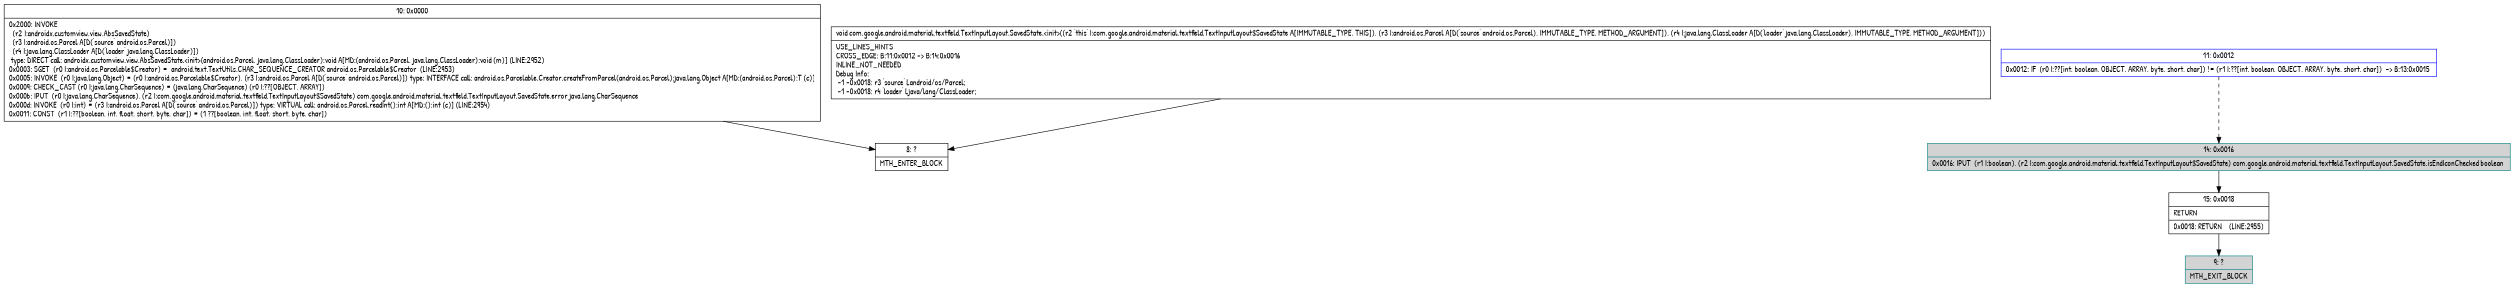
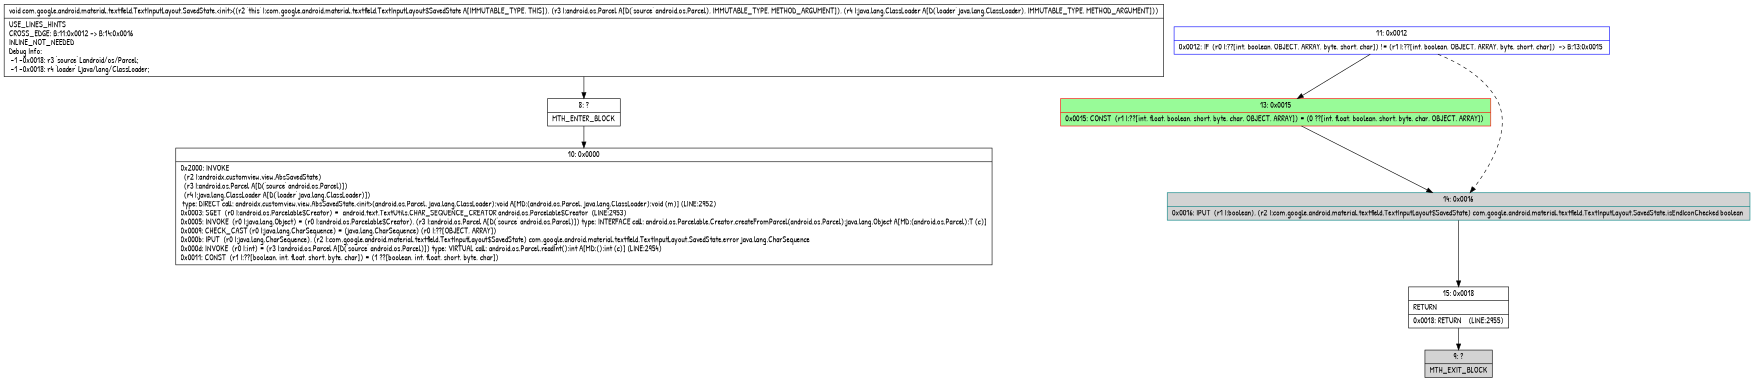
none -> (1276, 112)
(796, 135) -> (584, 134)
(2219, 270) -> (1459, 364)
